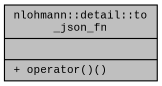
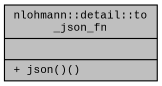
(61, 70) -> (47, 70)
